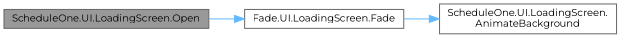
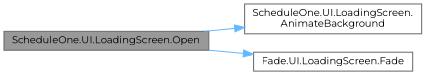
(417, 19) -> (220, 30)
